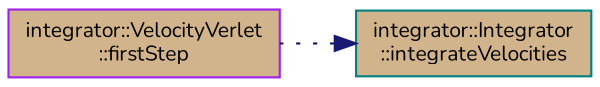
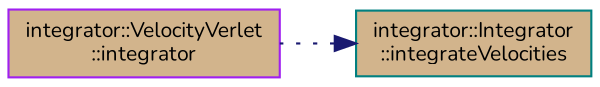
(144, 43) -> (144, 43)
